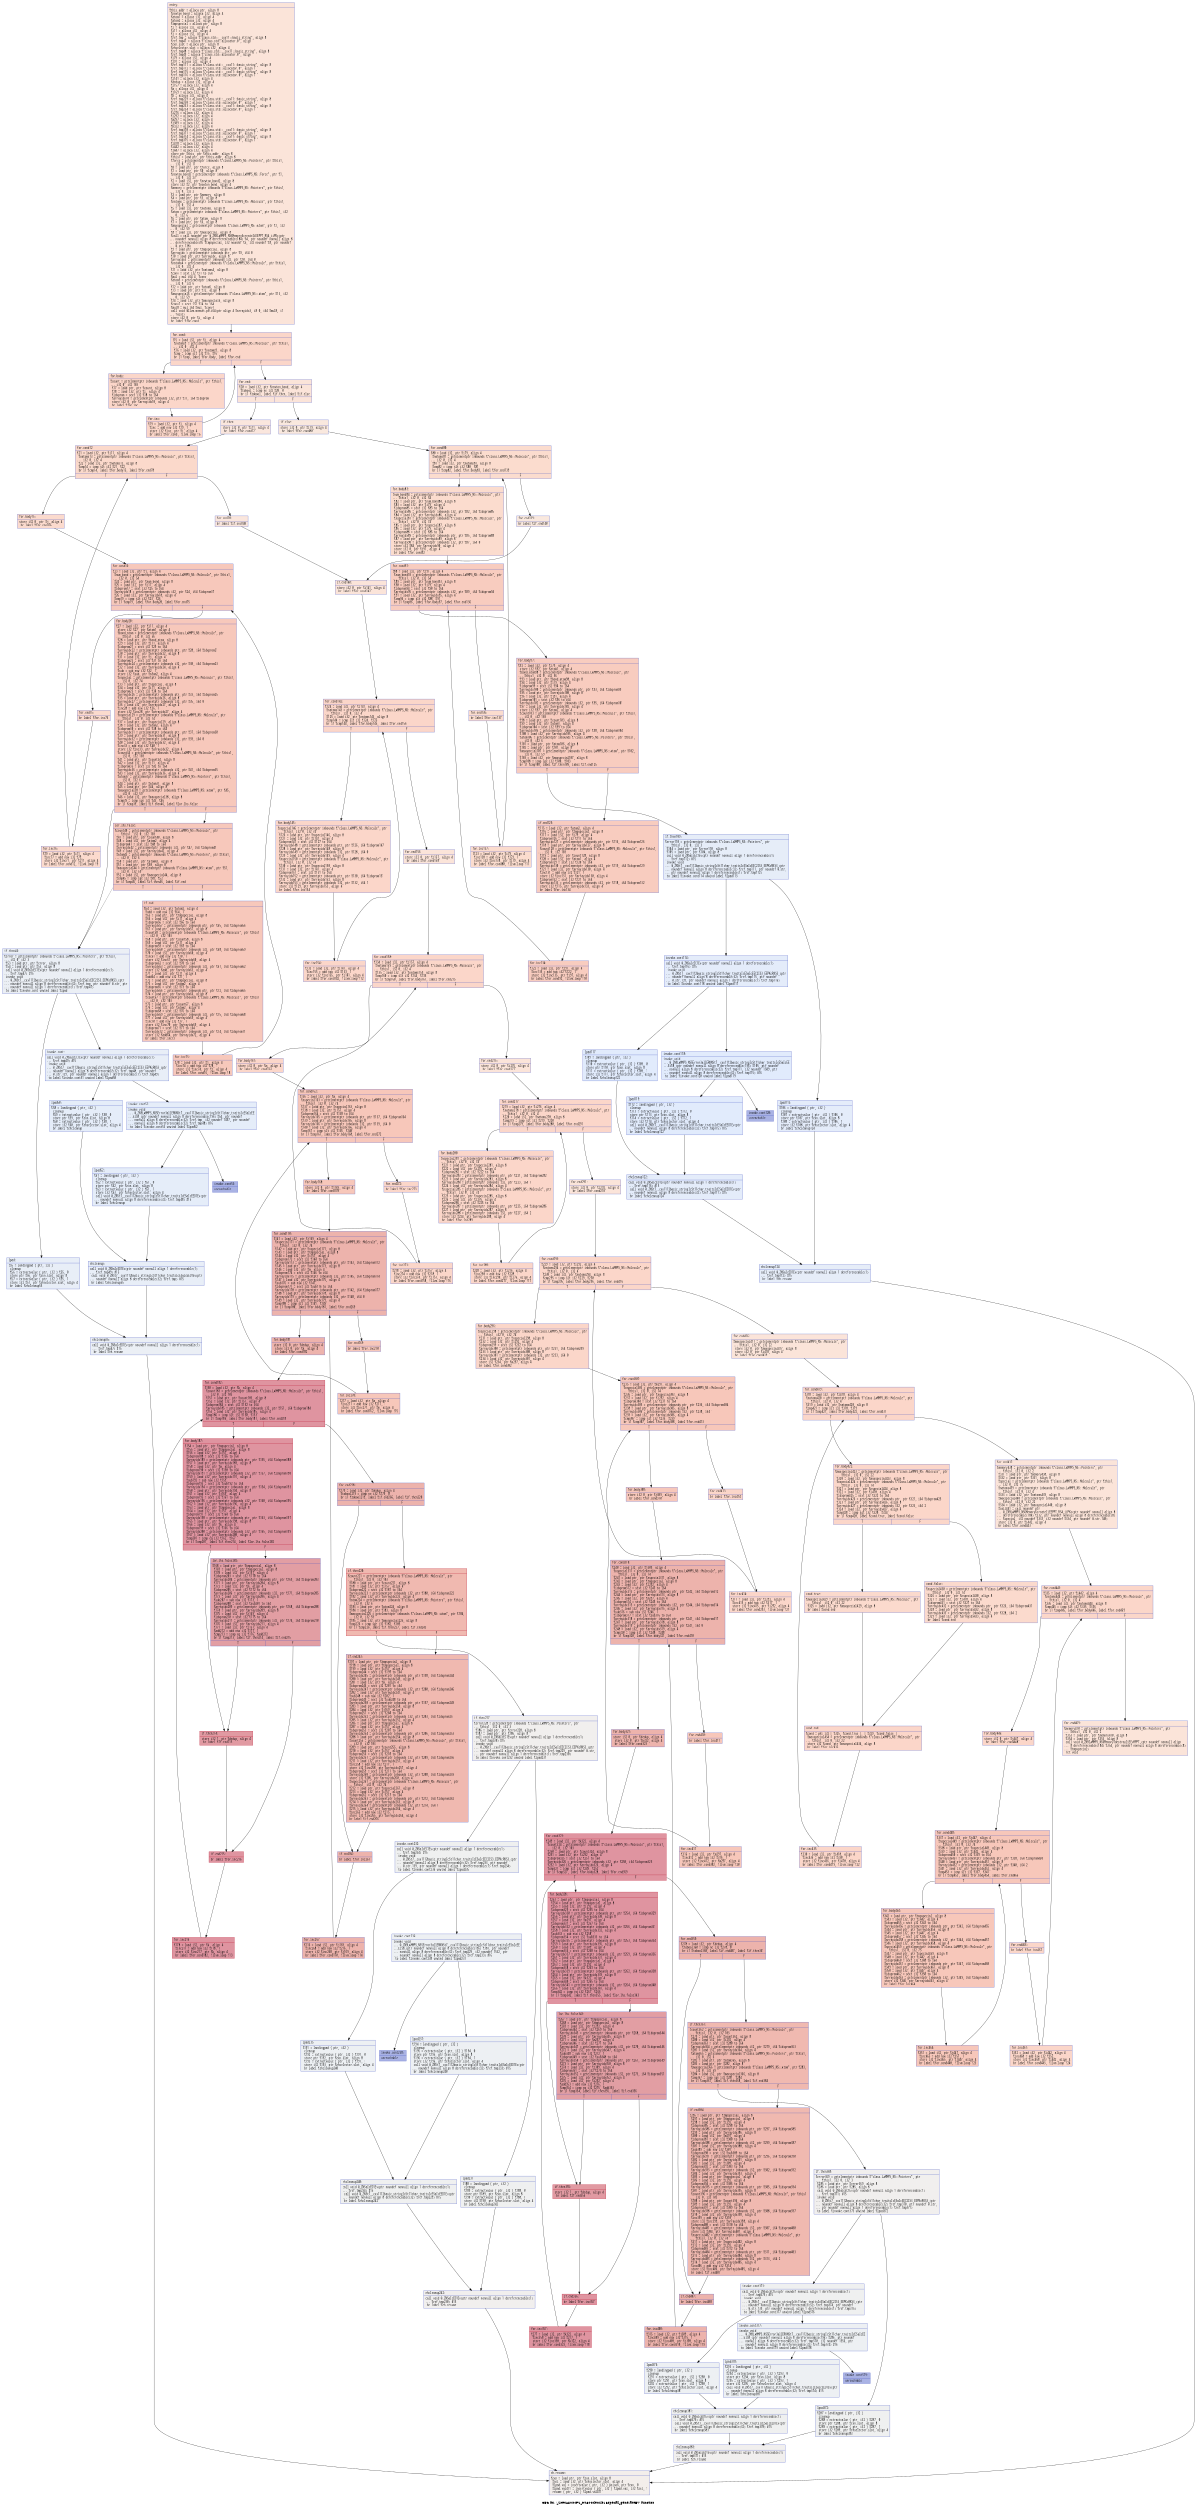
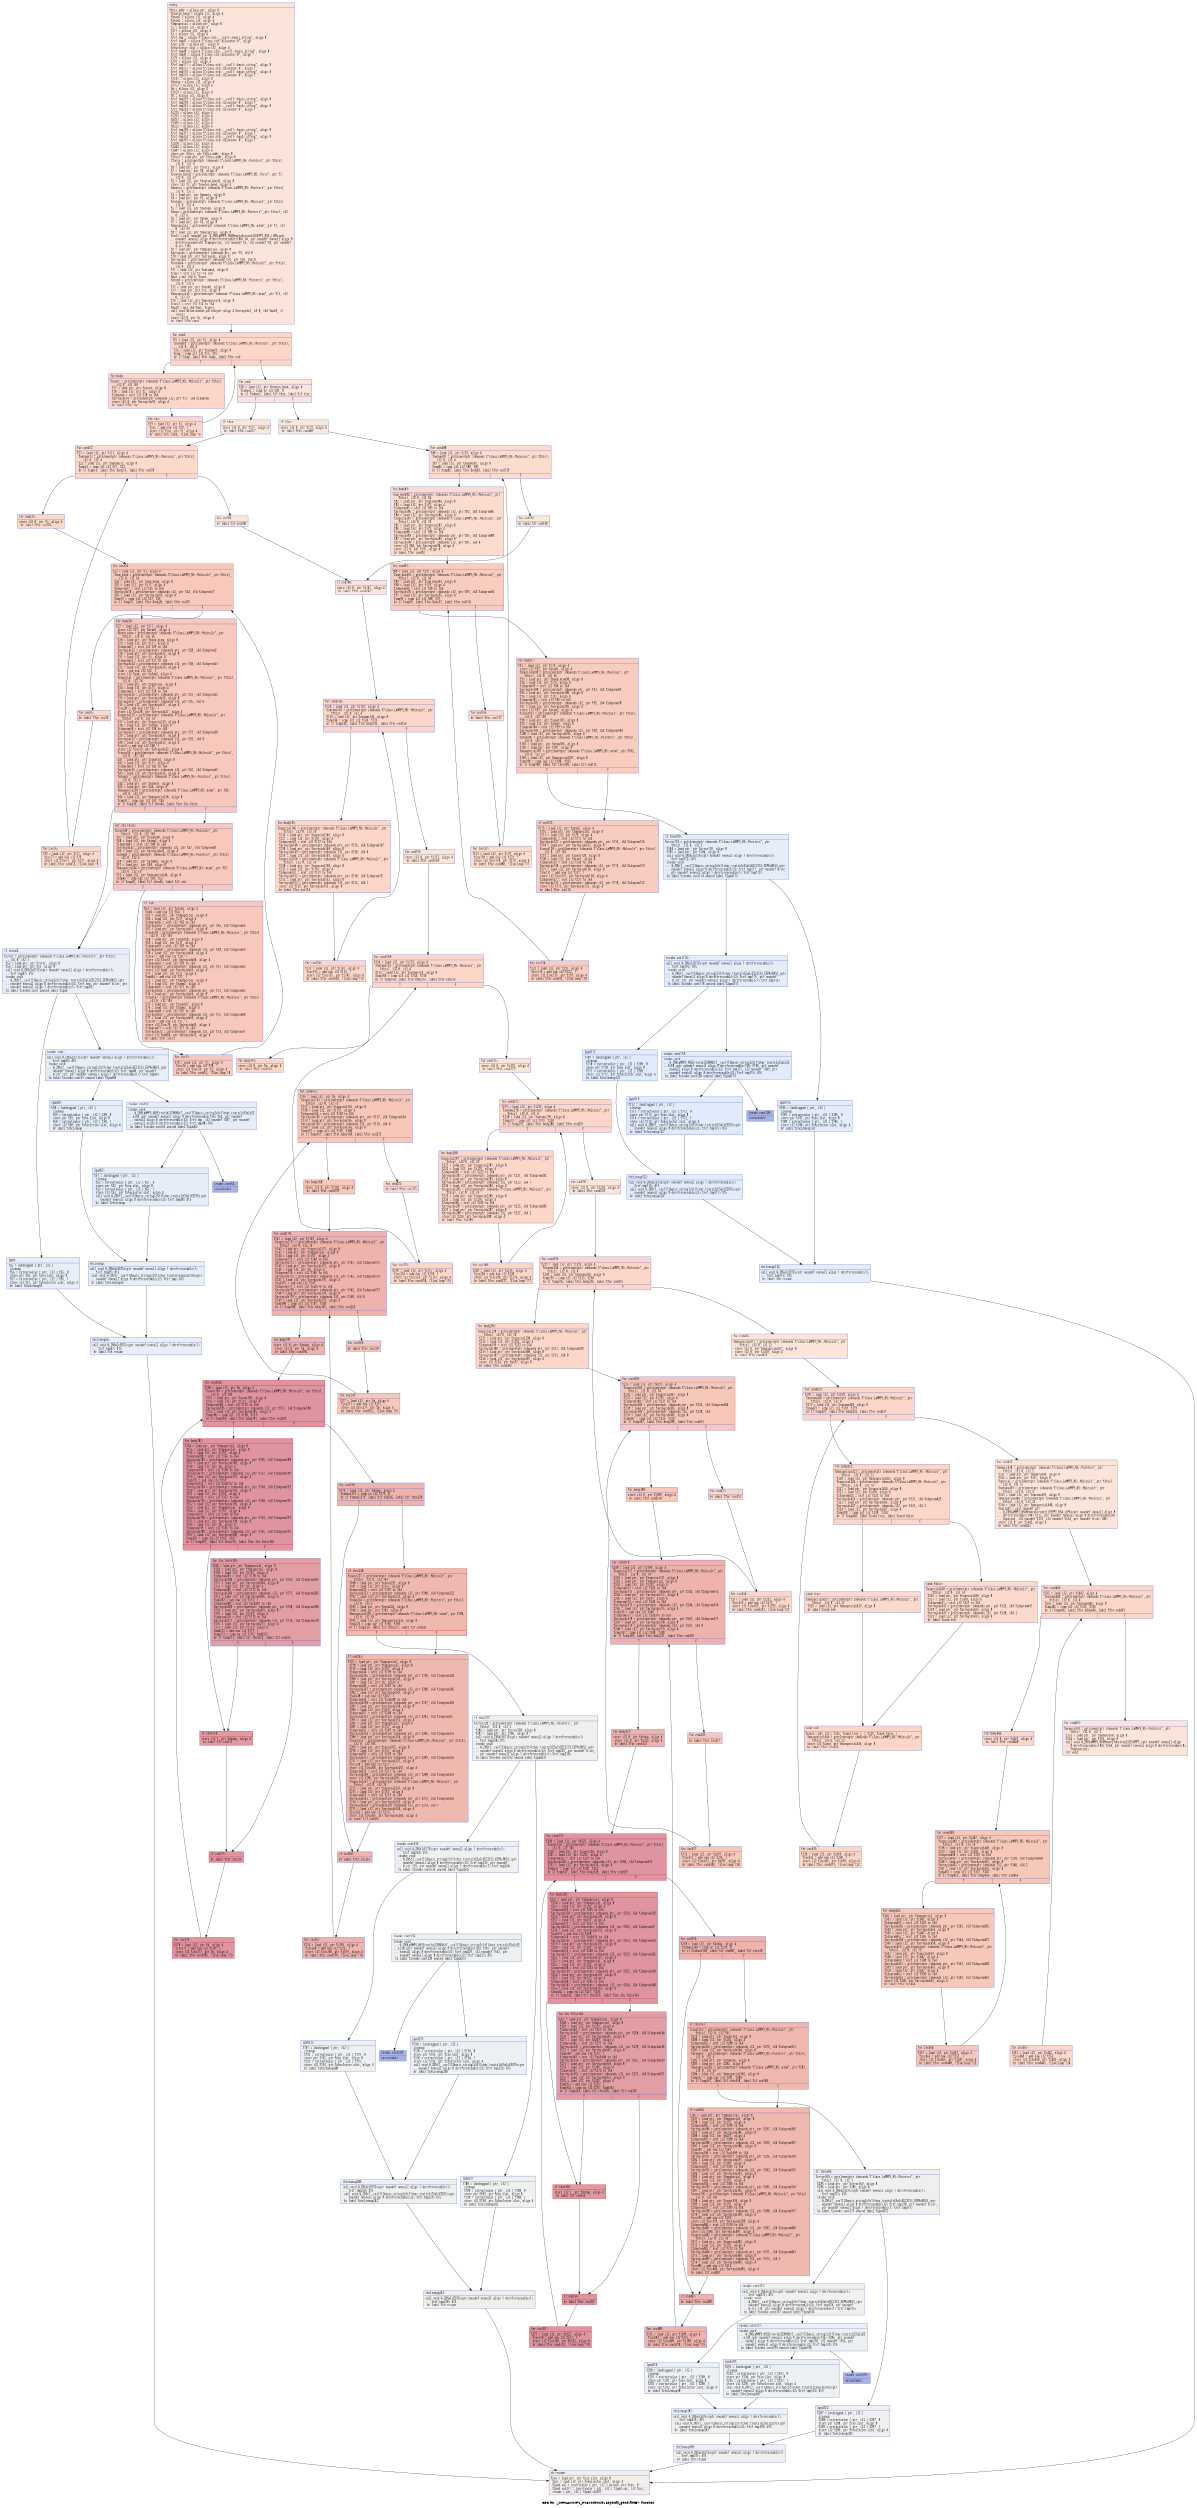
(203, 1047) -> (135, 988)
(288, 1080) -> none
(1027, 1948) -> none
